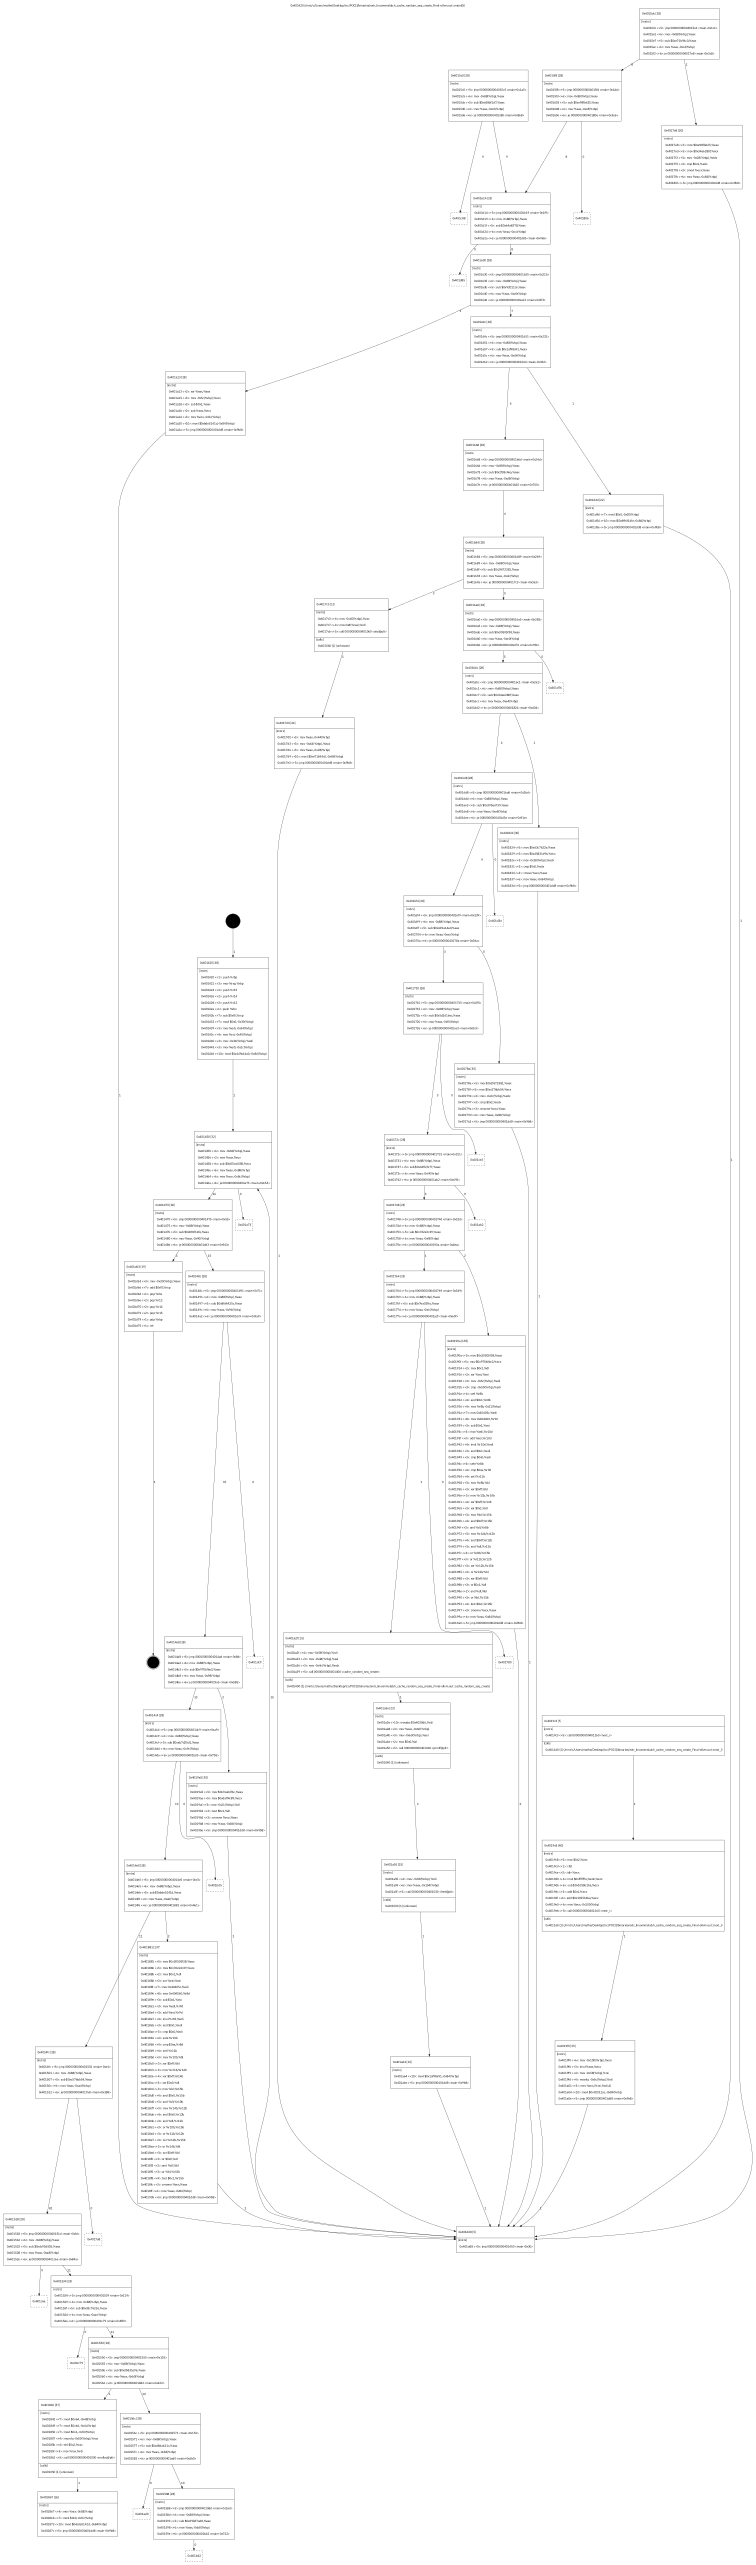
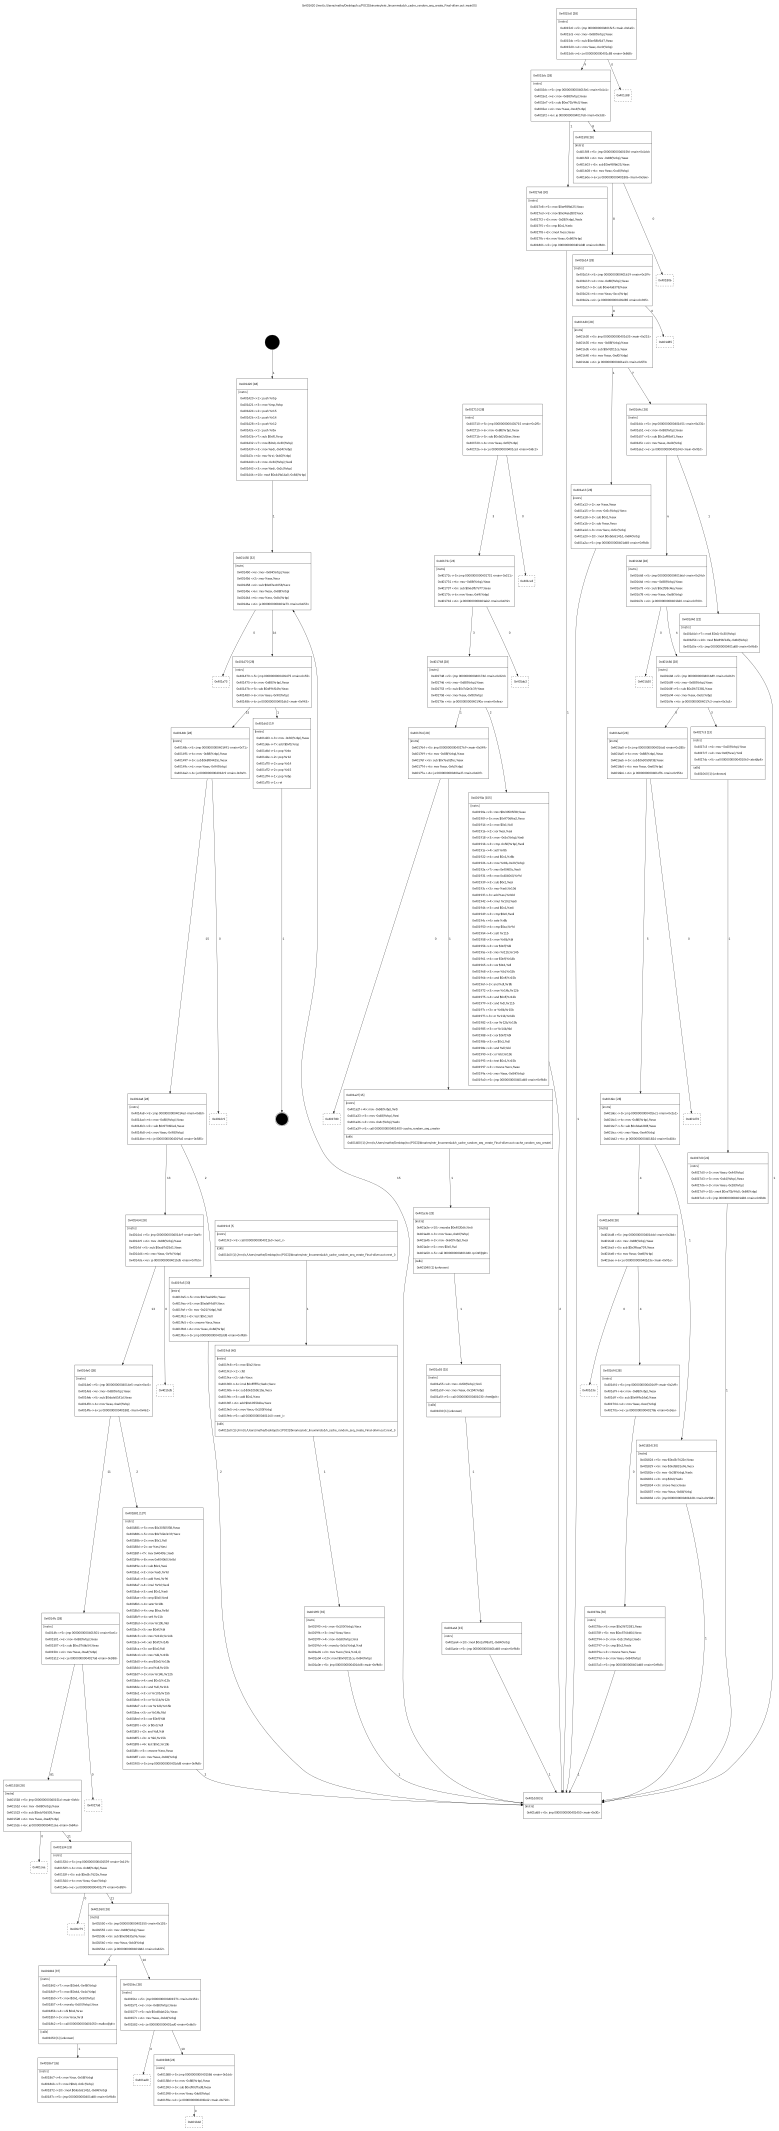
(499, 156) -> (584, 64)
none -> (644, 682)
(443, 964) -> none
